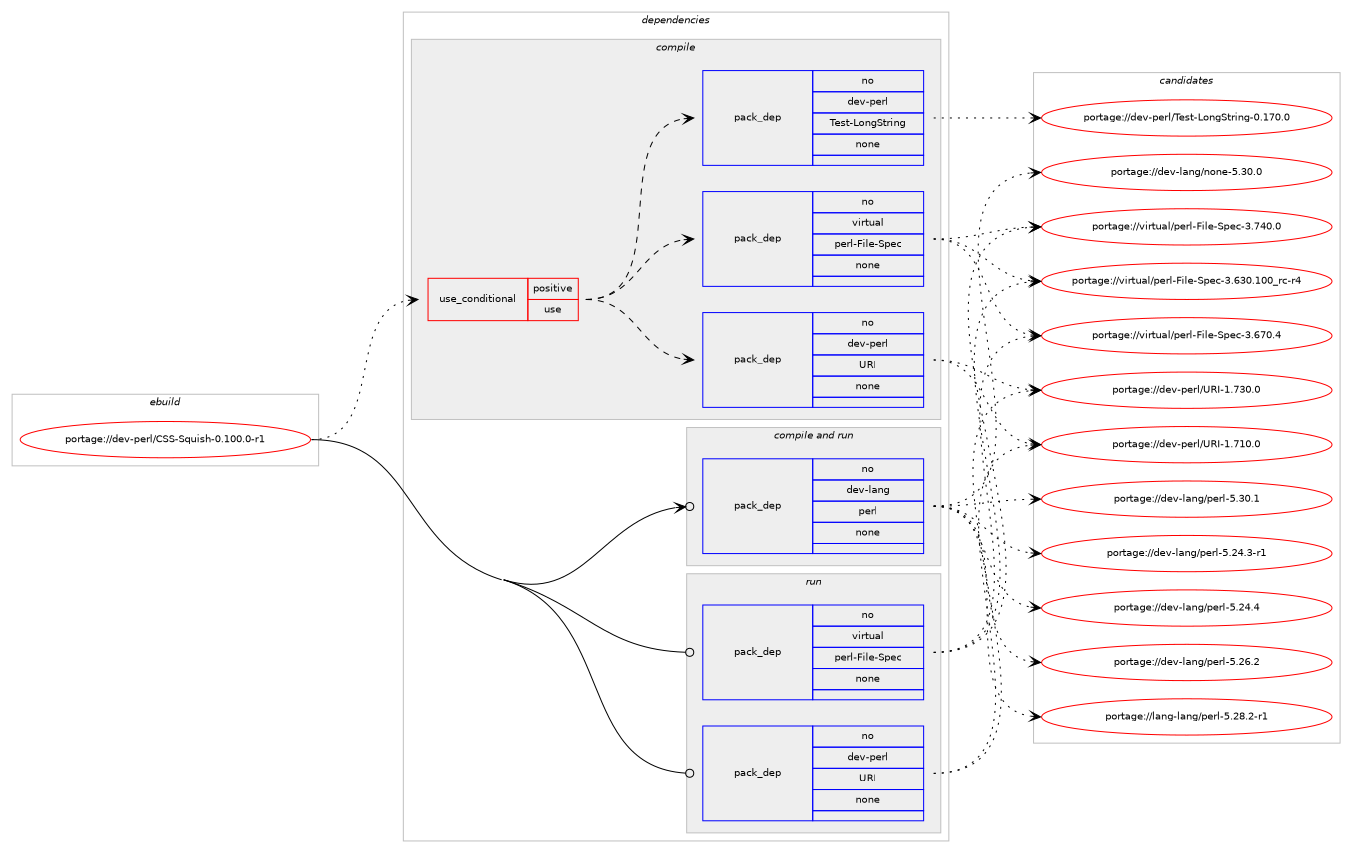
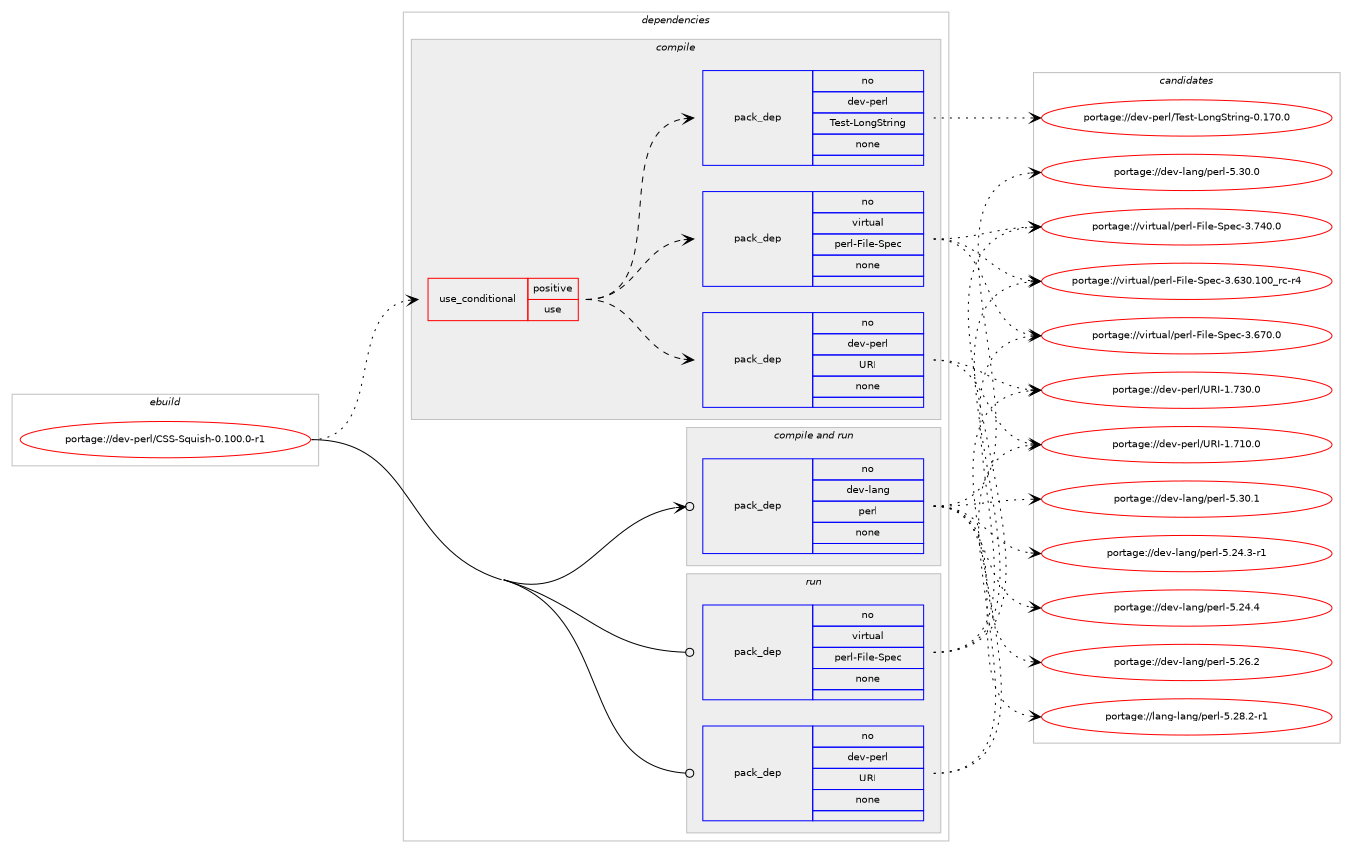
(1187, 172) -> (1187, 172)
(1187, 336) -> (1187, 336)
